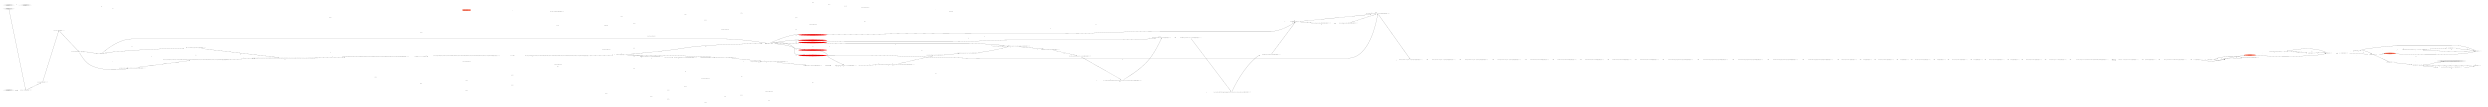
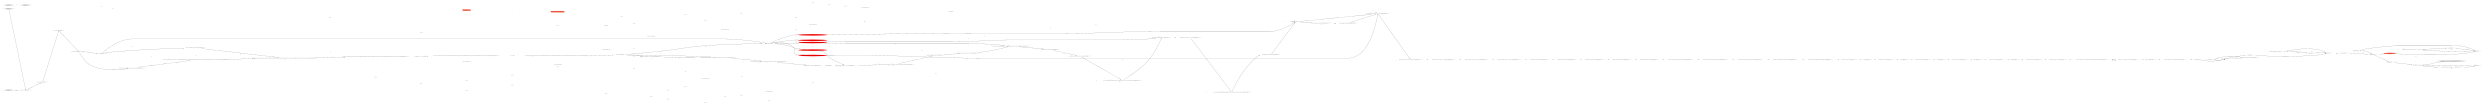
(558, 12) -> (558, 12)
(2250, 55) -> (2250, 55)
